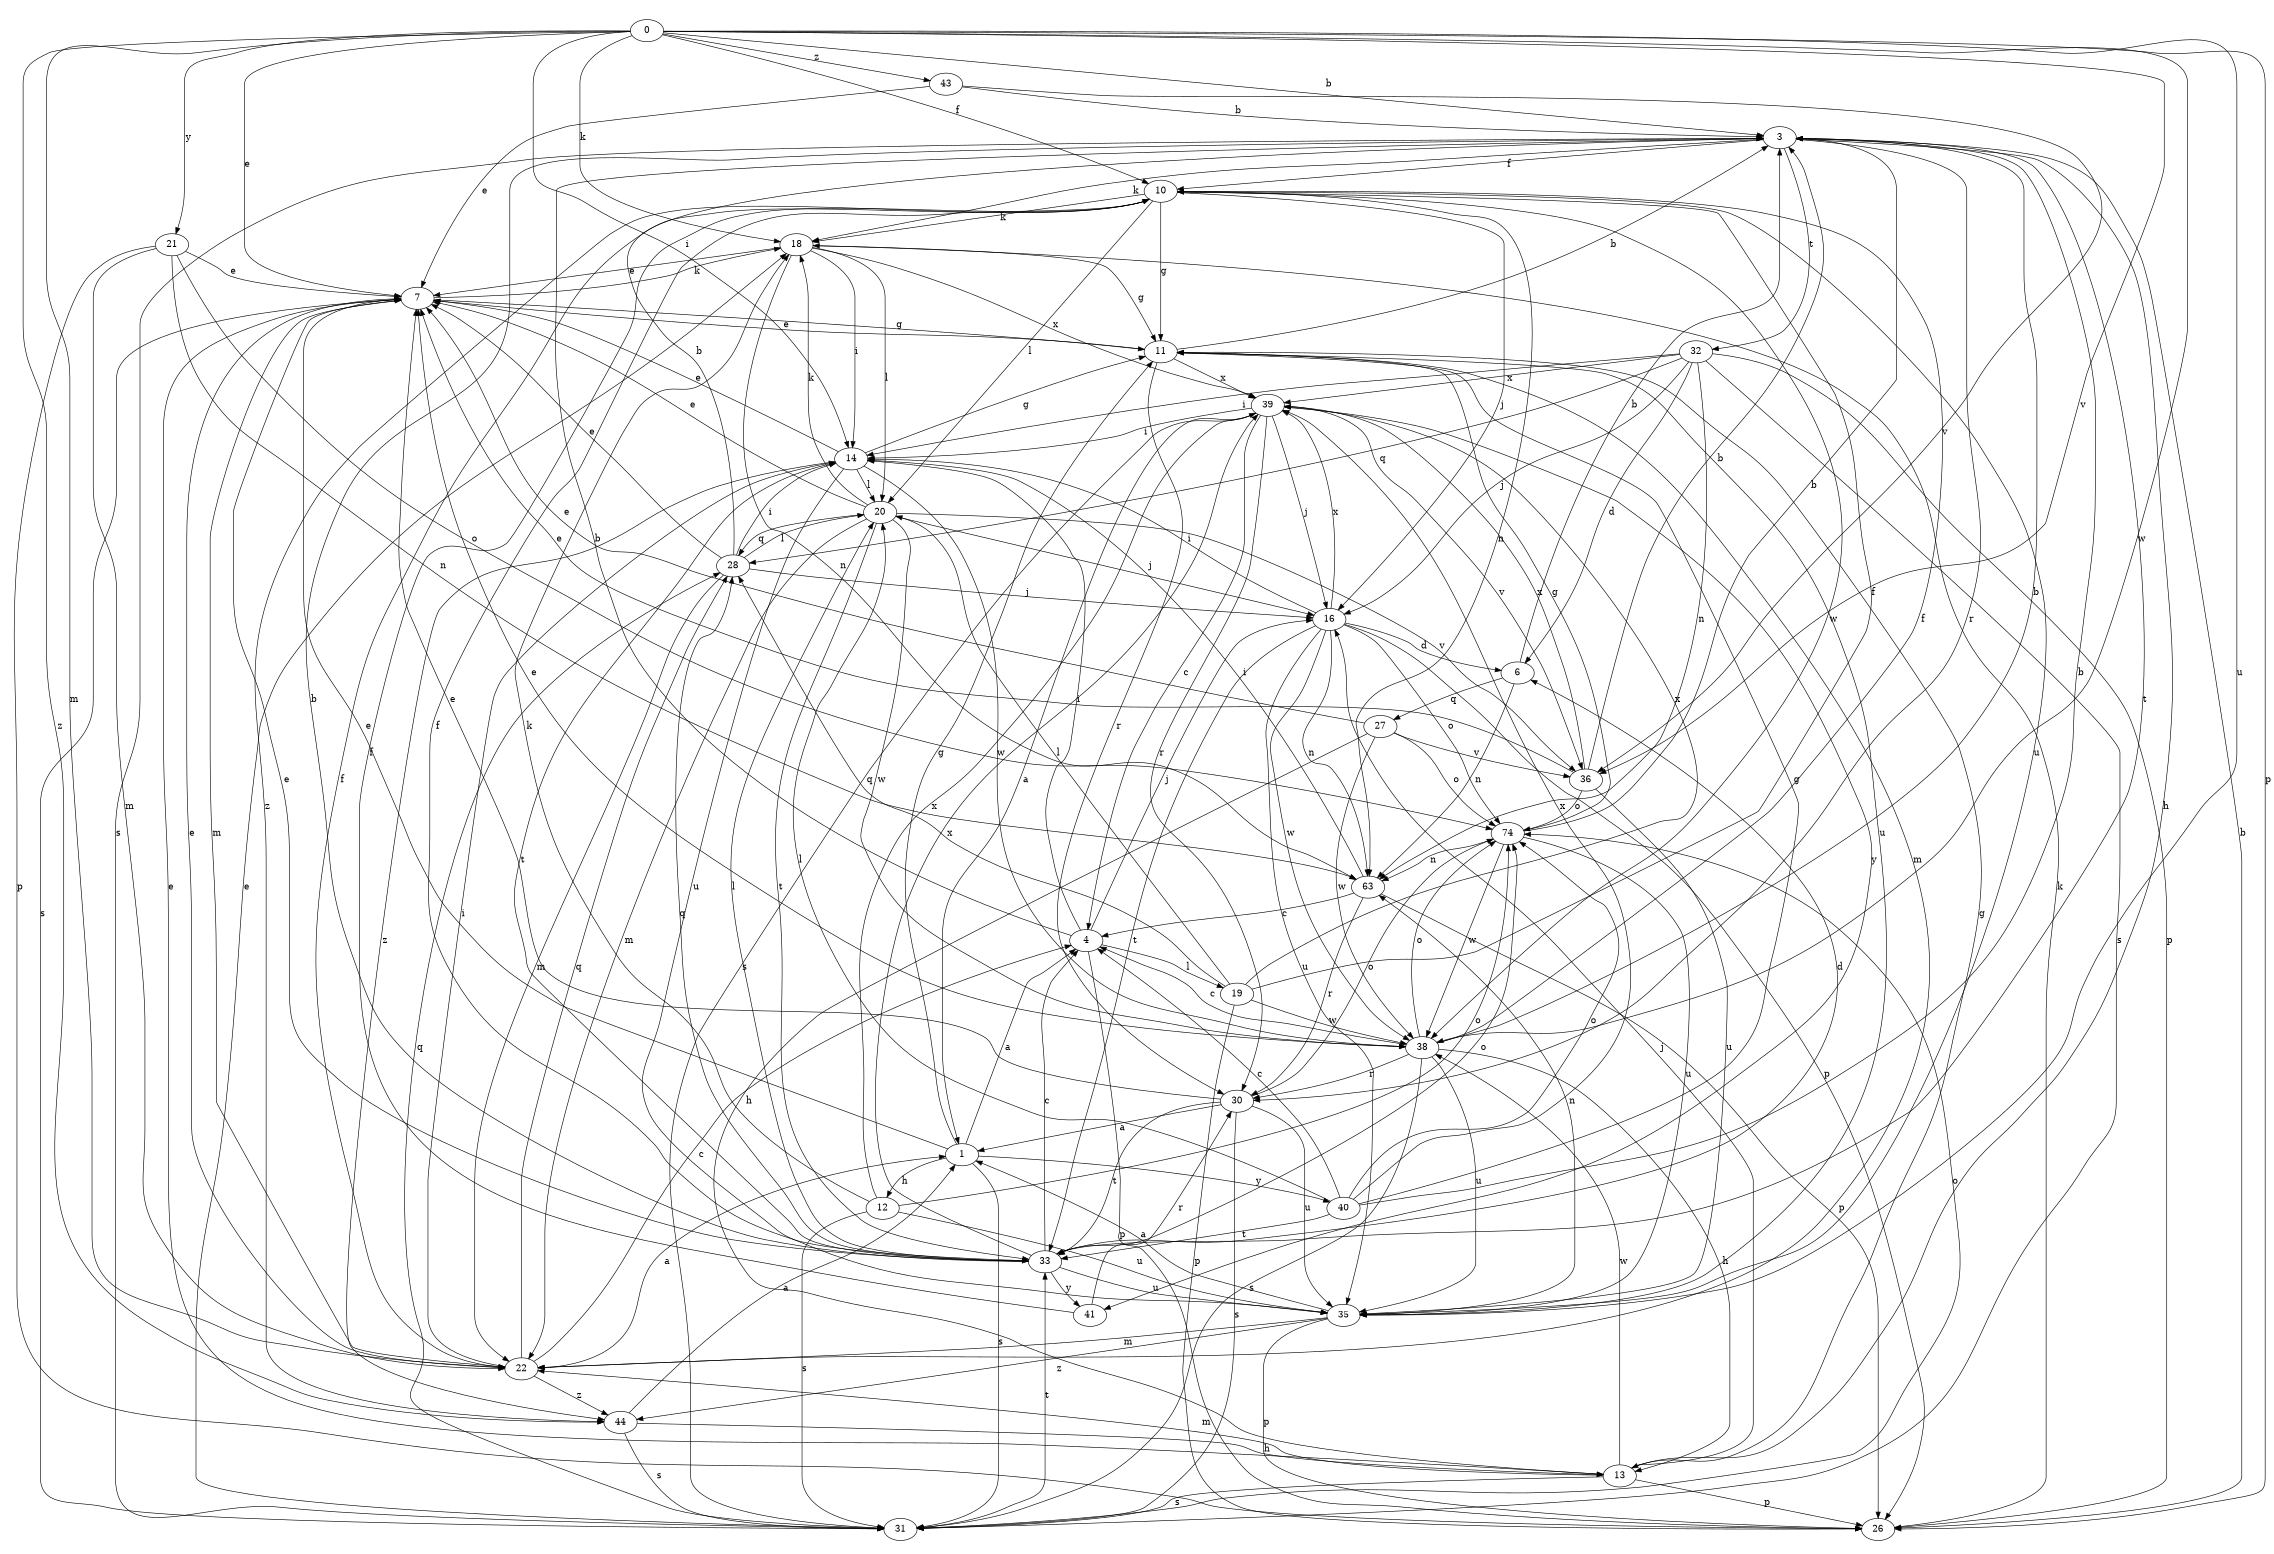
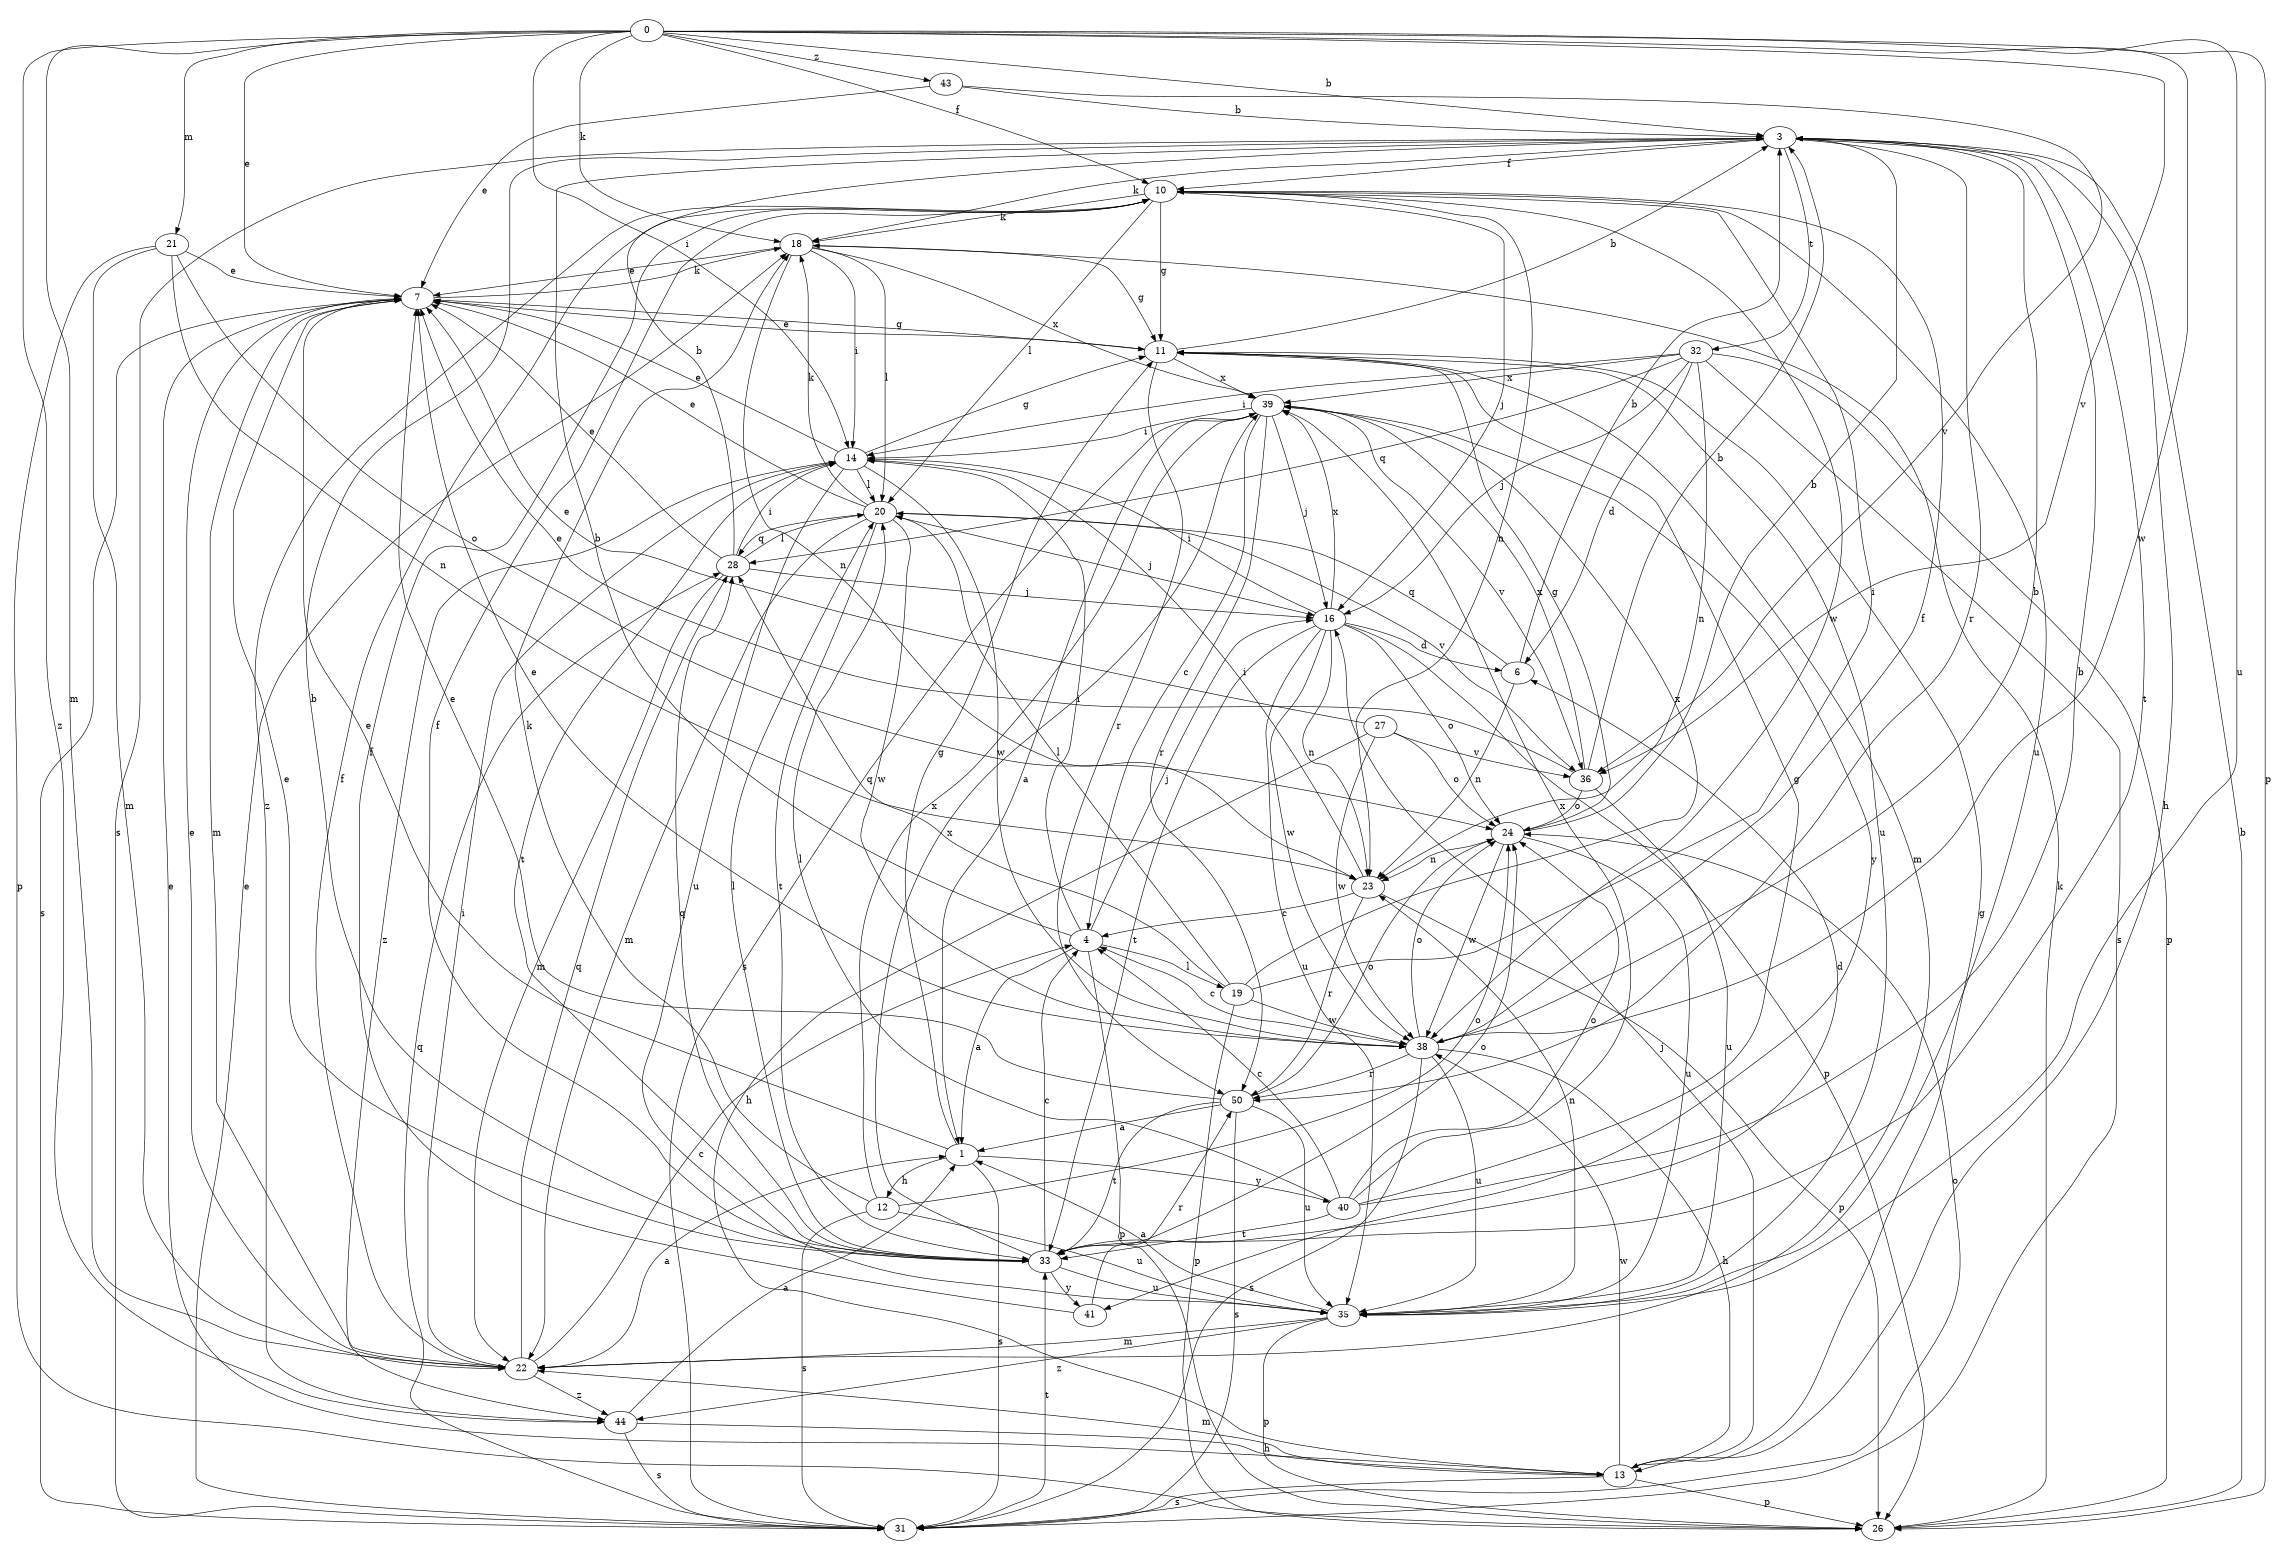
(189, 138) -> (189, 138)
(1873, 593) -> (1873, 593)
(1450, 695) -> (1221, 534)
(1508, 834) -> (1508, 834)
(1368, 887) -> (1368, 887)
(1005, 1039) -> (983, 1019)
(1237, 1101) -> (1237, 1101)
